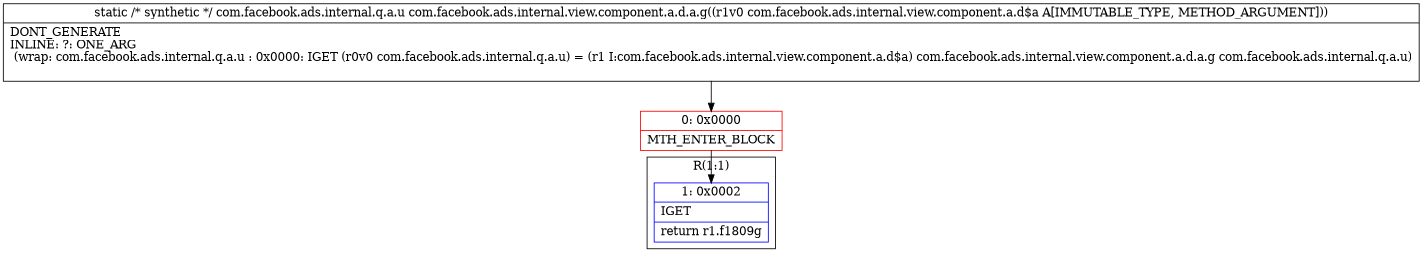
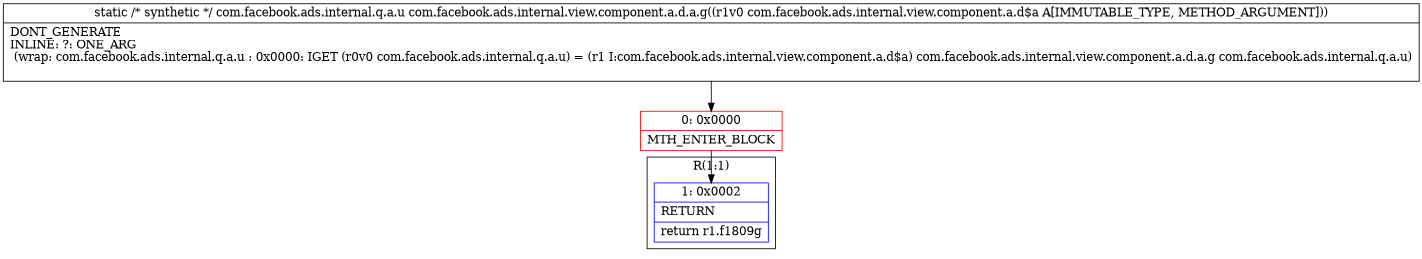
(676, 212) -> (688, 212)
